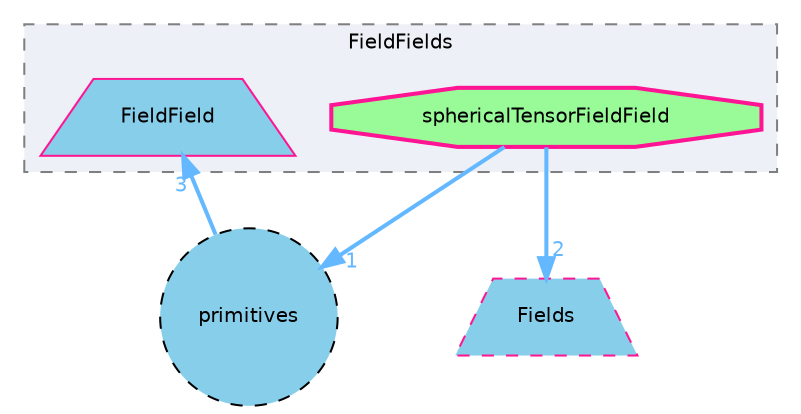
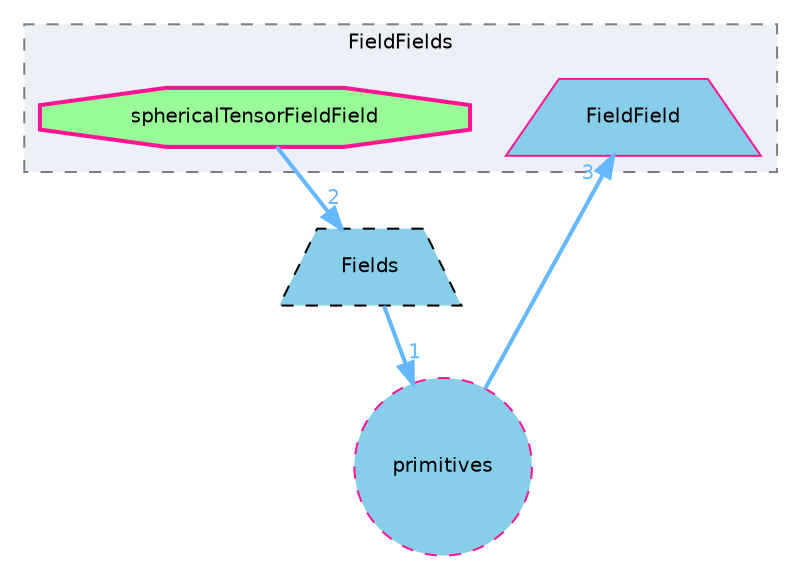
(422, 201) -> (395, 335)
(249, 317) -> (443, 467)
(546, 317) -> (370, 267)
